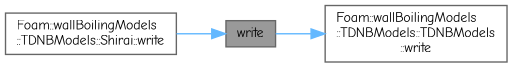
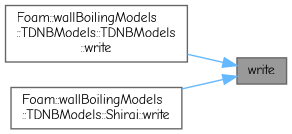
(293, 34) -> (205, 58)
